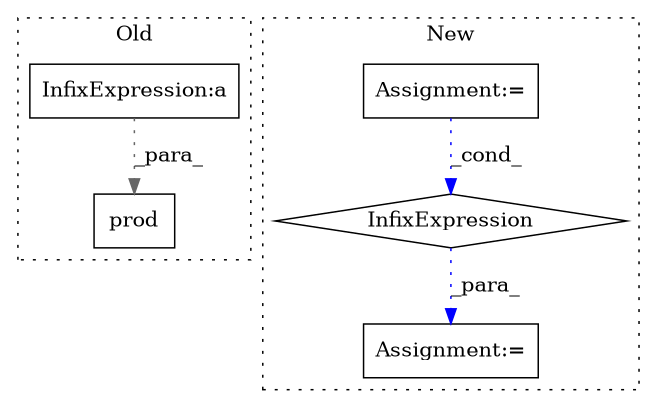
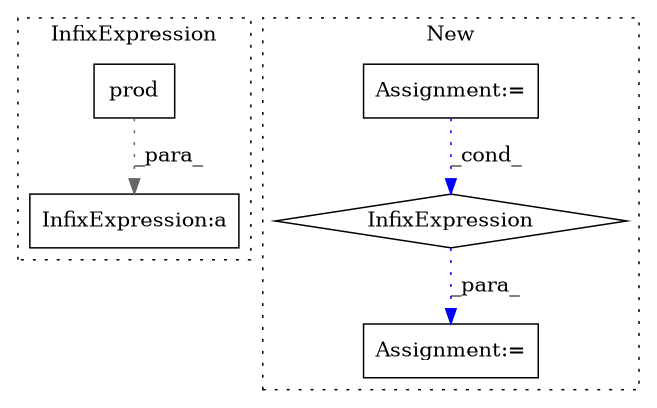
(134, 35) -> (134, 35)
(134, 149) -> (134, 149)
